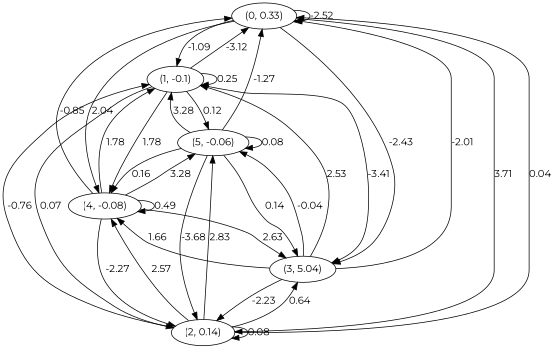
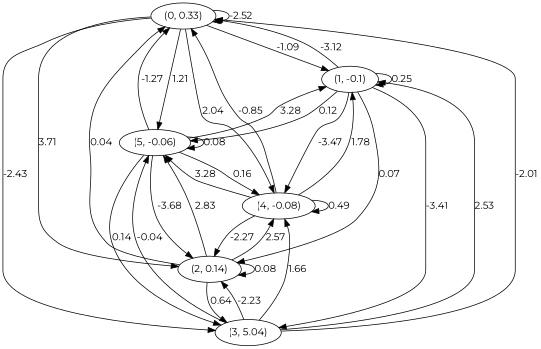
none -> (170, 76)
(152, 143) -> (330, 143)
(7, 219) -> none
(217, 223) -> none
